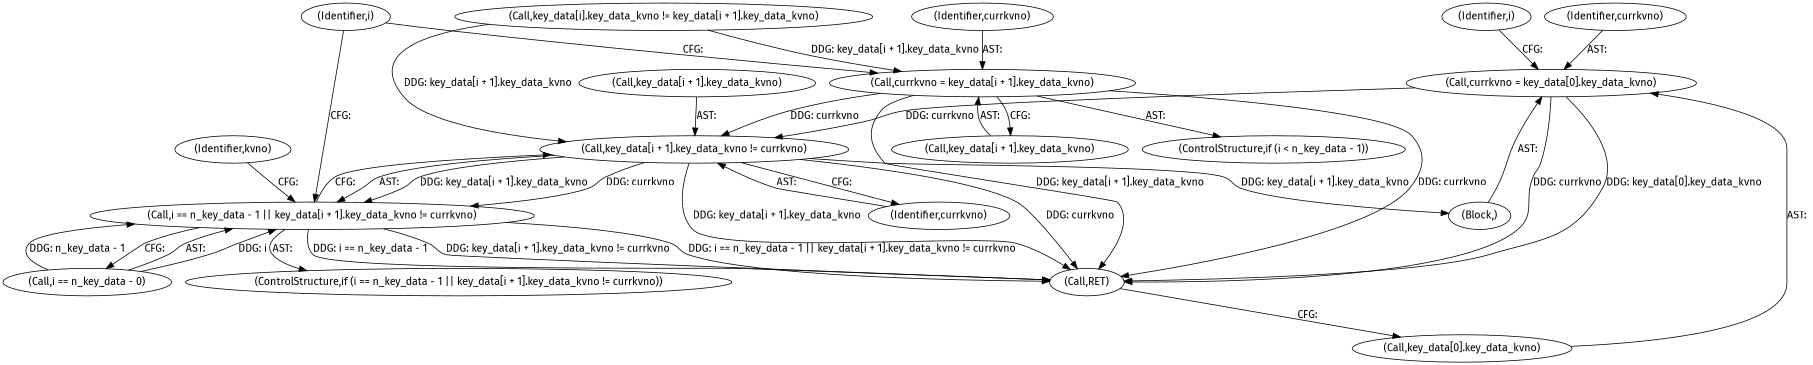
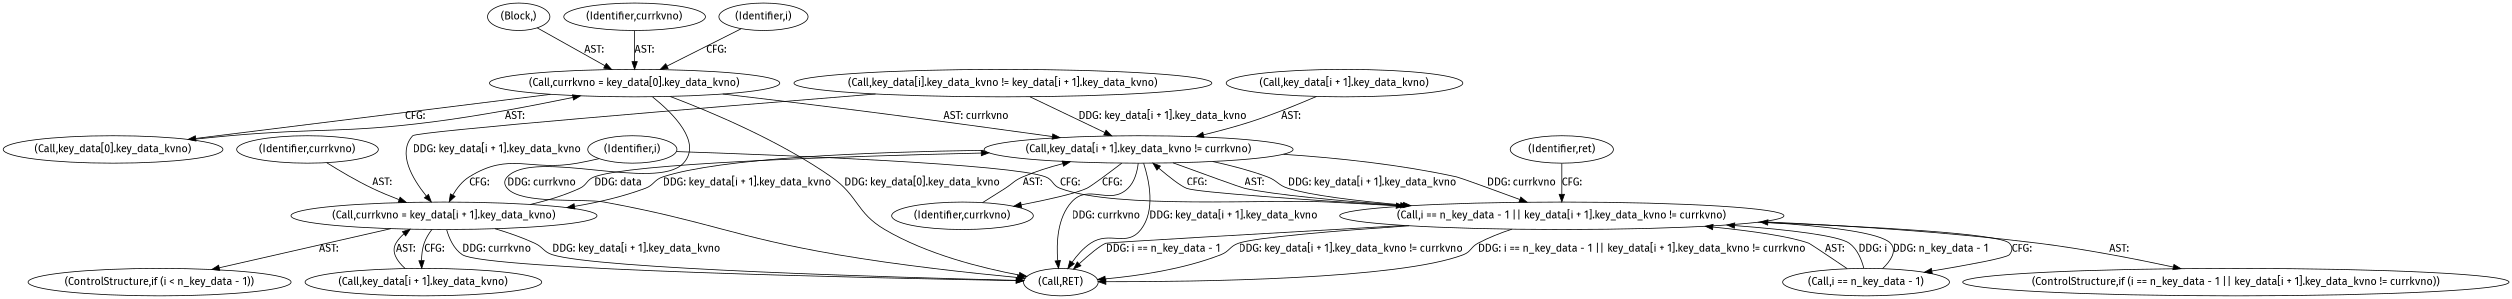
(825, 116) -> (618, 183)
(940, 116) -> (976, 116)
(233, 149) -> (1562, 149)
(1128, 169) -> (693, 170)
(87, 282) -> (1866, 282)
(1256, 312) -> (373, 116)
